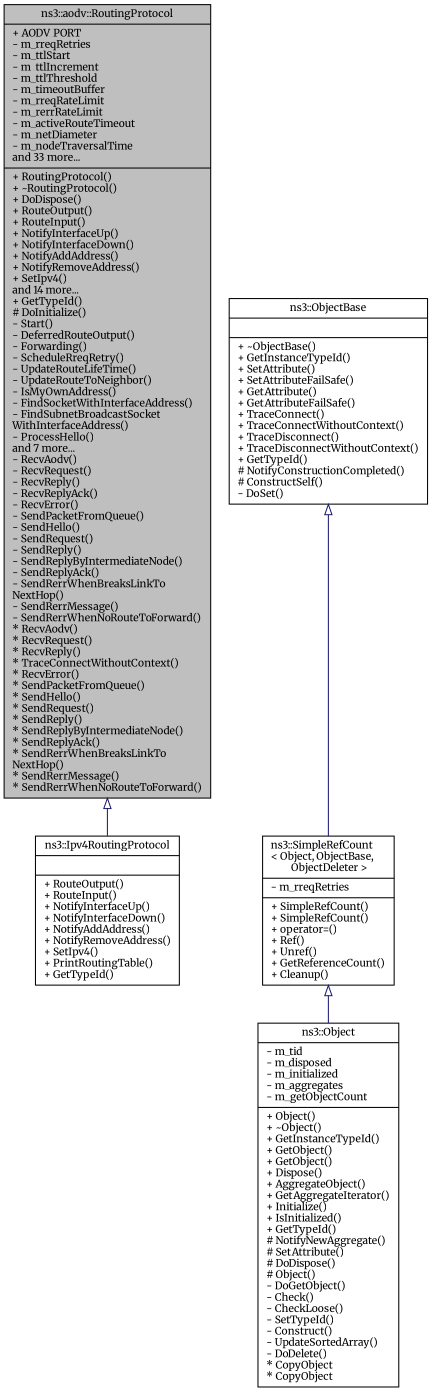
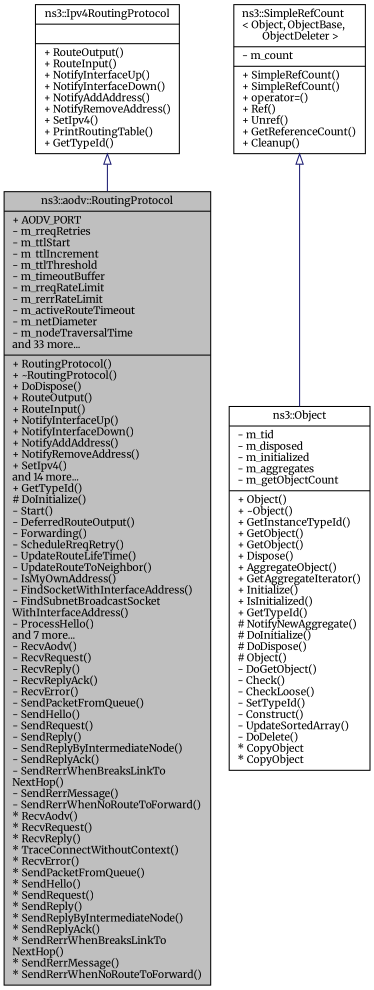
(328, 401) -> none
(107, 822) -> (107, 178)
(310, 887) -> (268, 56)
(305, 1252) -> (275, 636)
